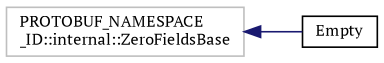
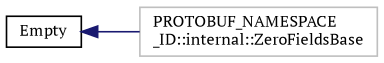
(282, 32) -> (119, 32)
